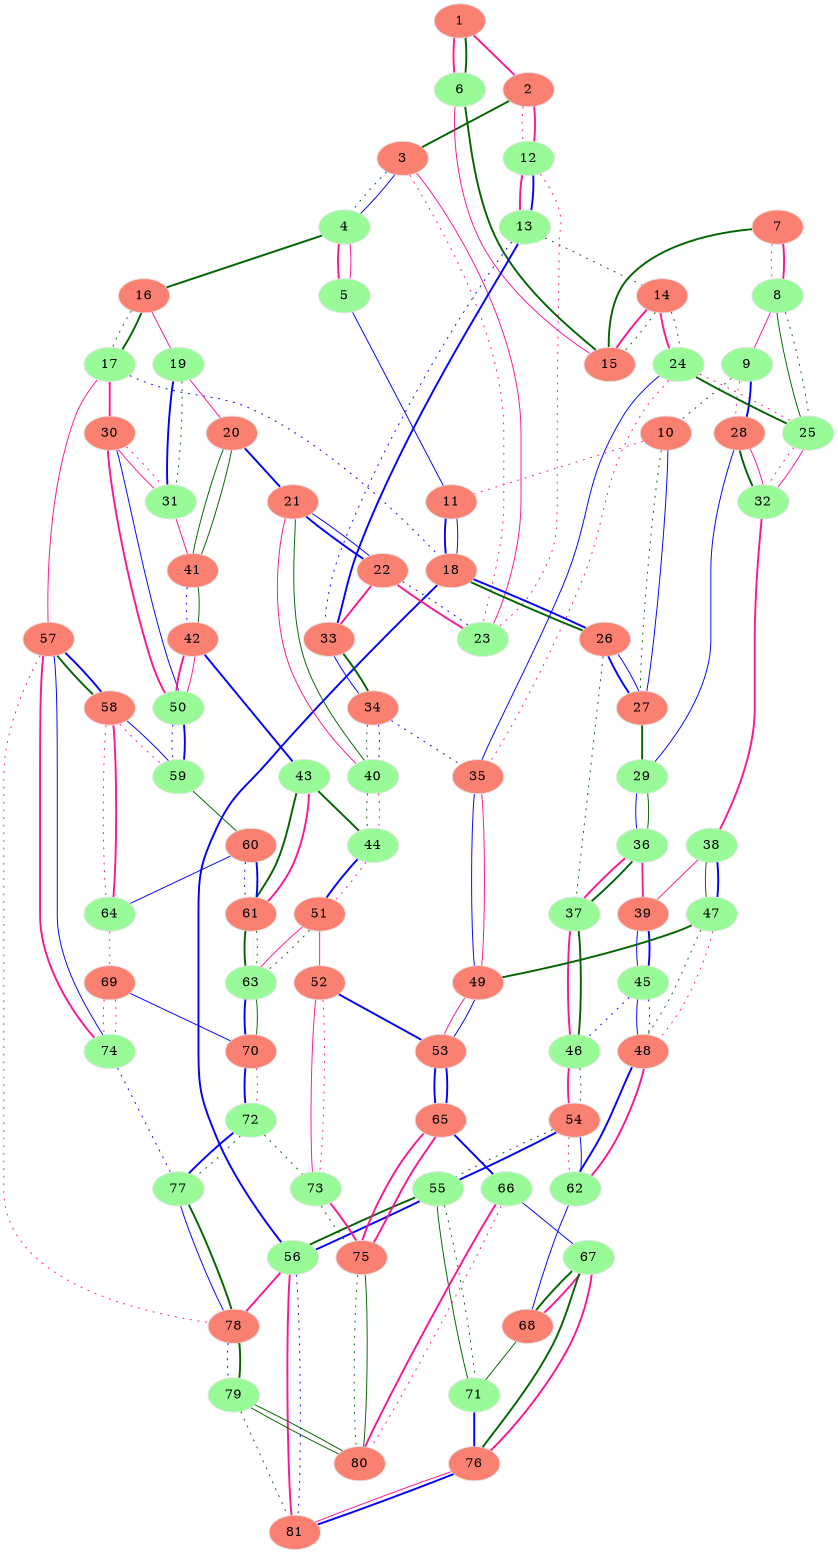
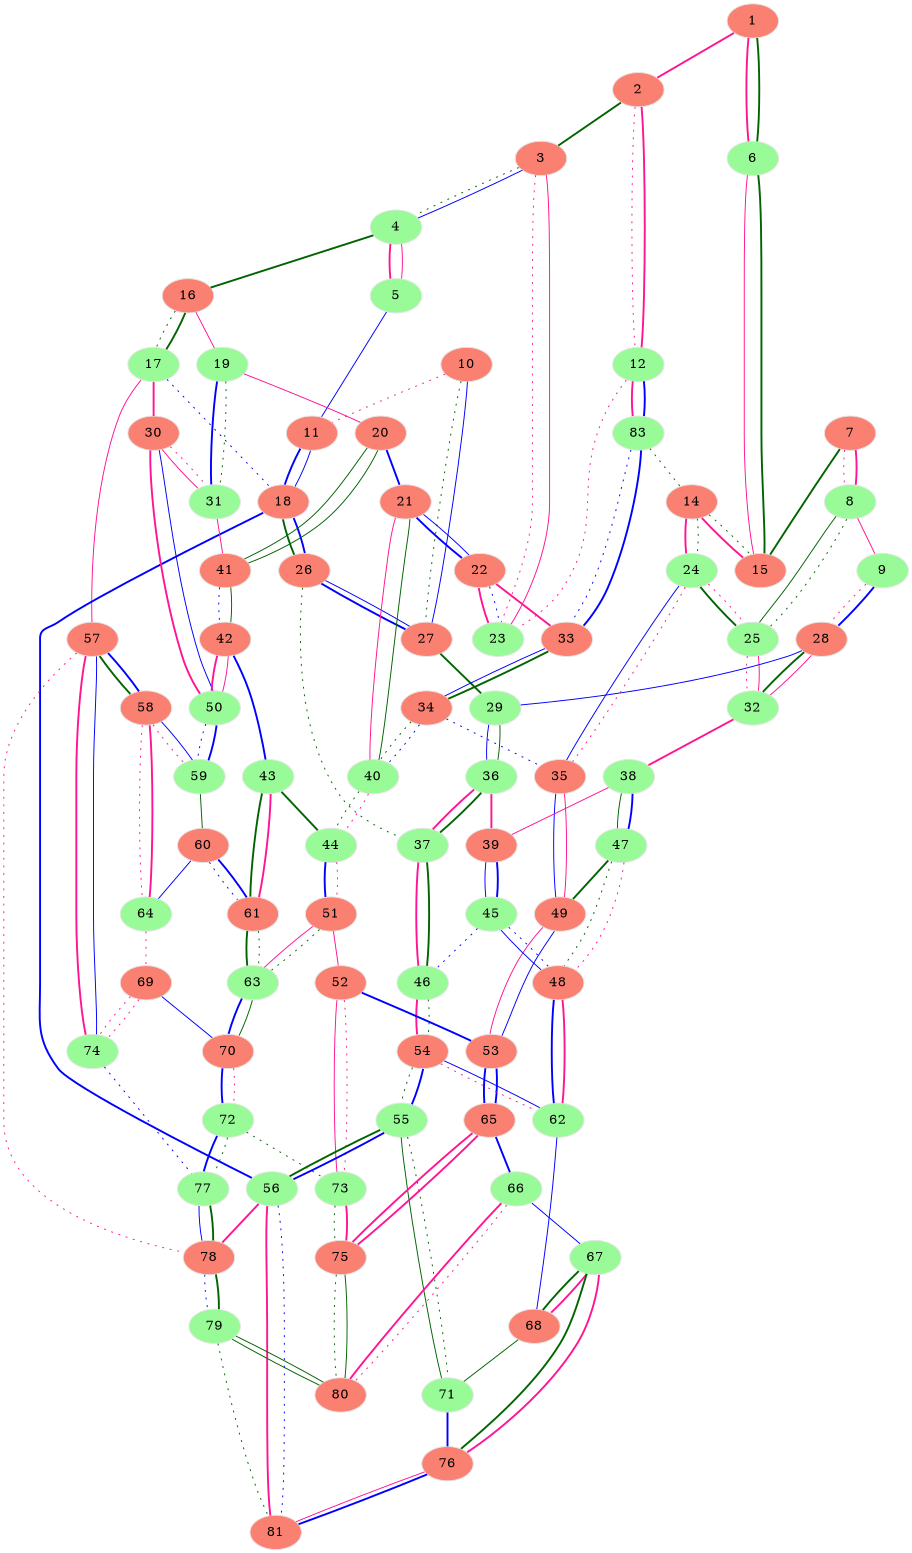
(525, 227) -> (638, 433)
(707, 399) -> none
